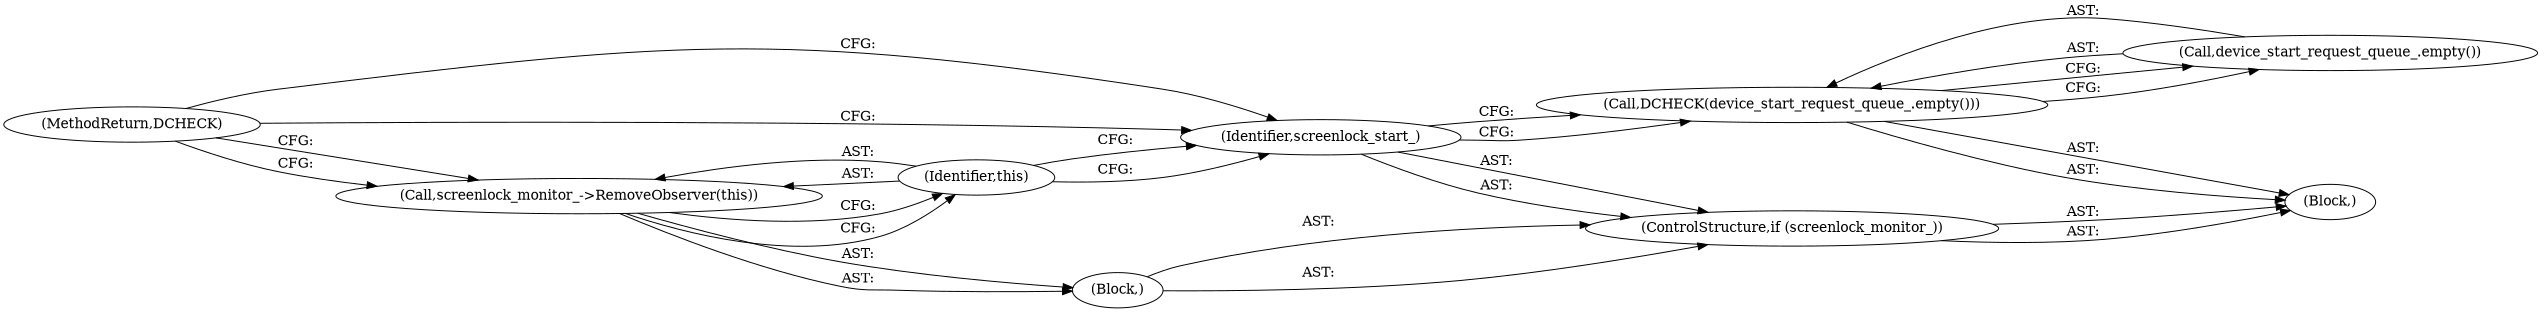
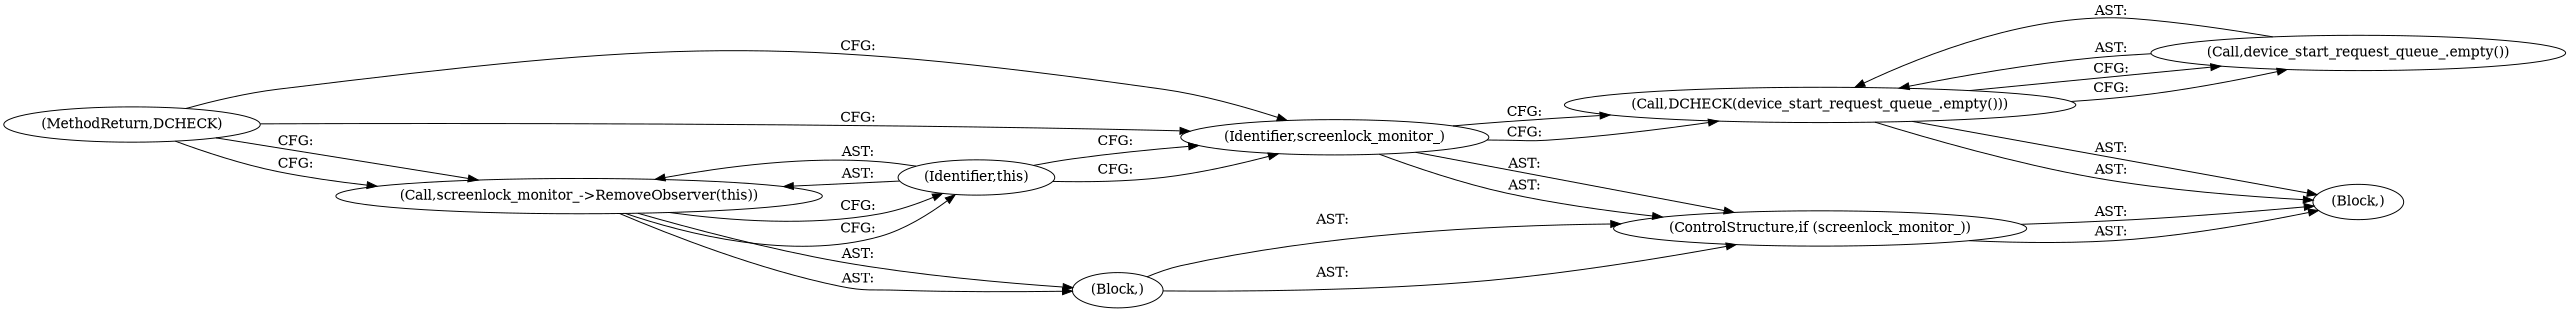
(1321, 137) -> (1335, 137)
